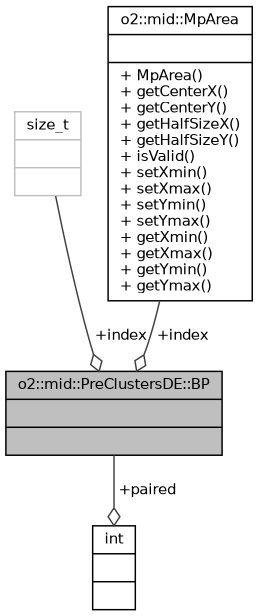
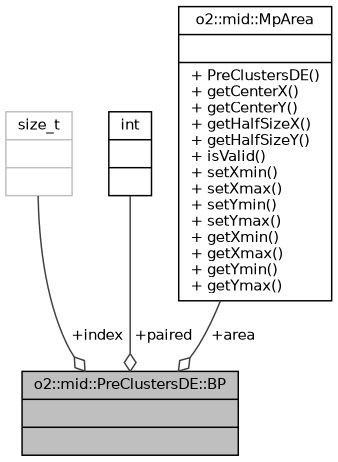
(162, 76) -> (255, 76)
(181, 336) -> (232, 336)
(114, 481) -> (130, 275)
